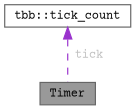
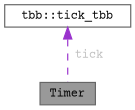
(68, 16) -> (68, 16)
